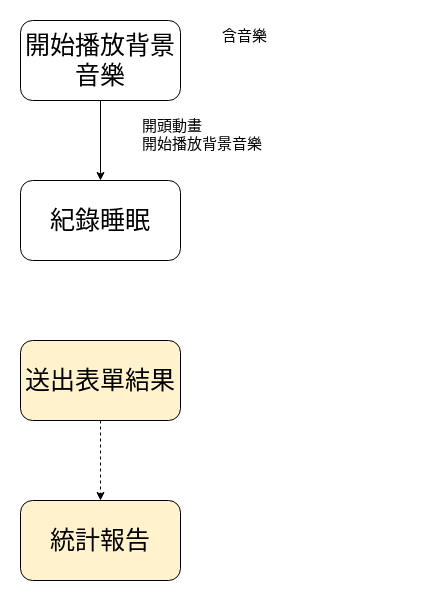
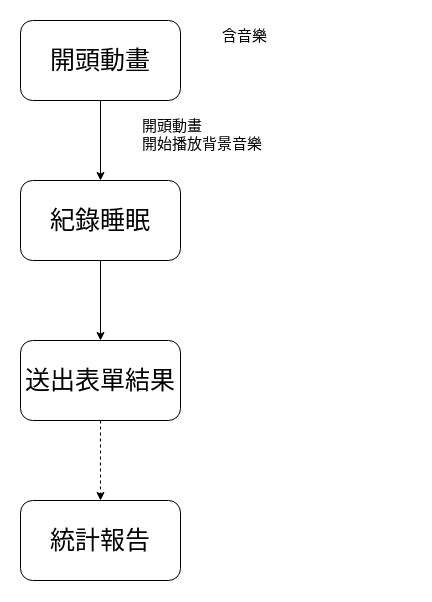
(101, 61) -> (101, 61)
none -> (101, 297)
(101, 381) -> (101, 381)
(101, 541) -> (101, 541)
